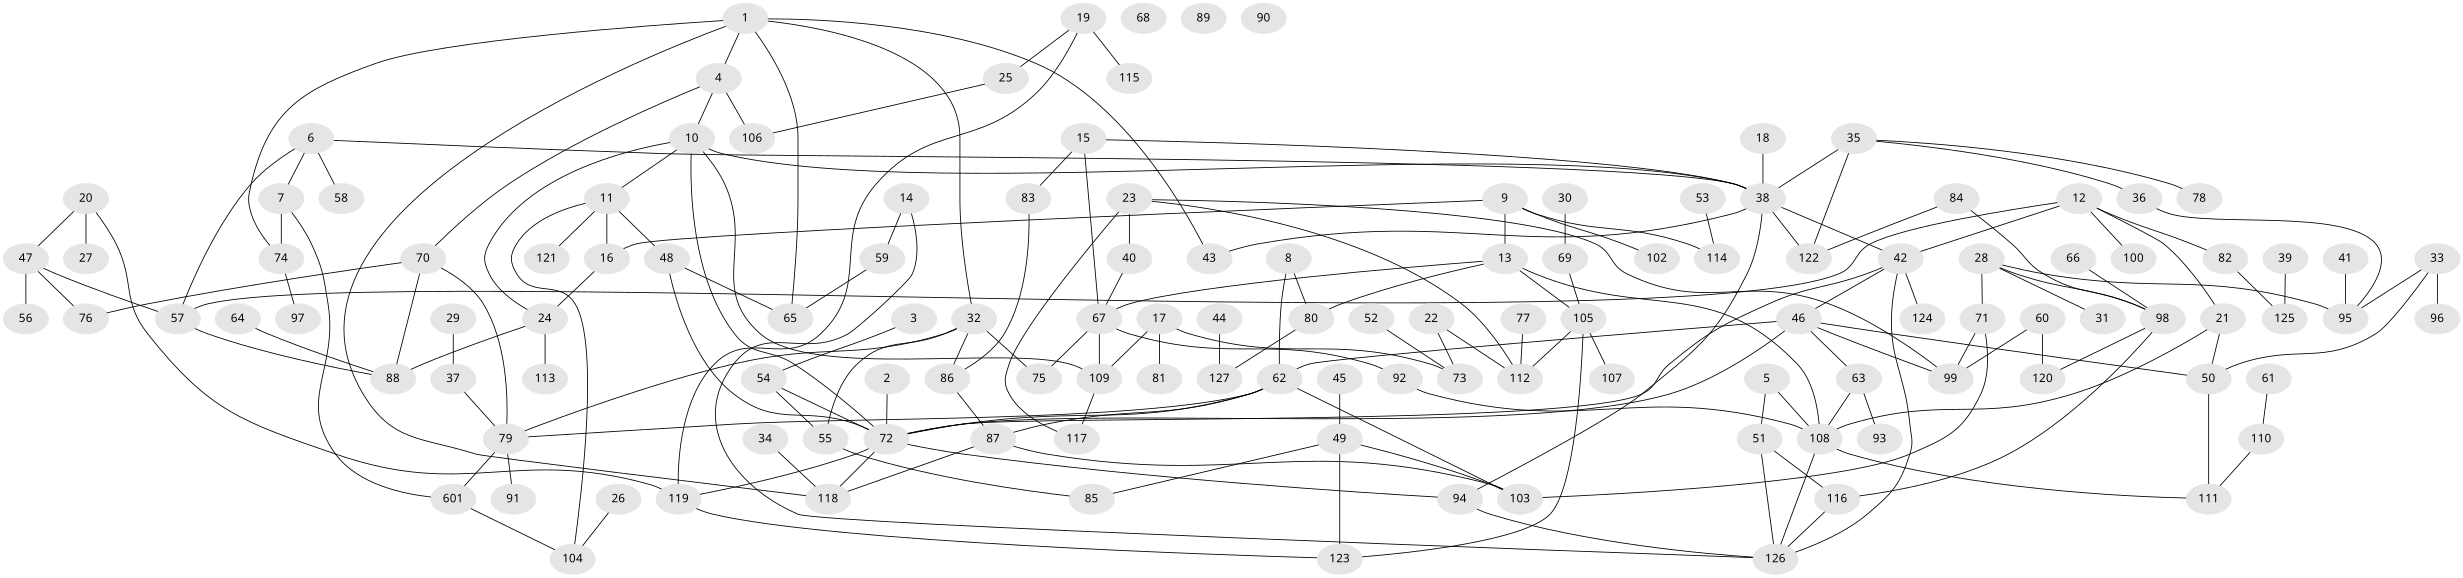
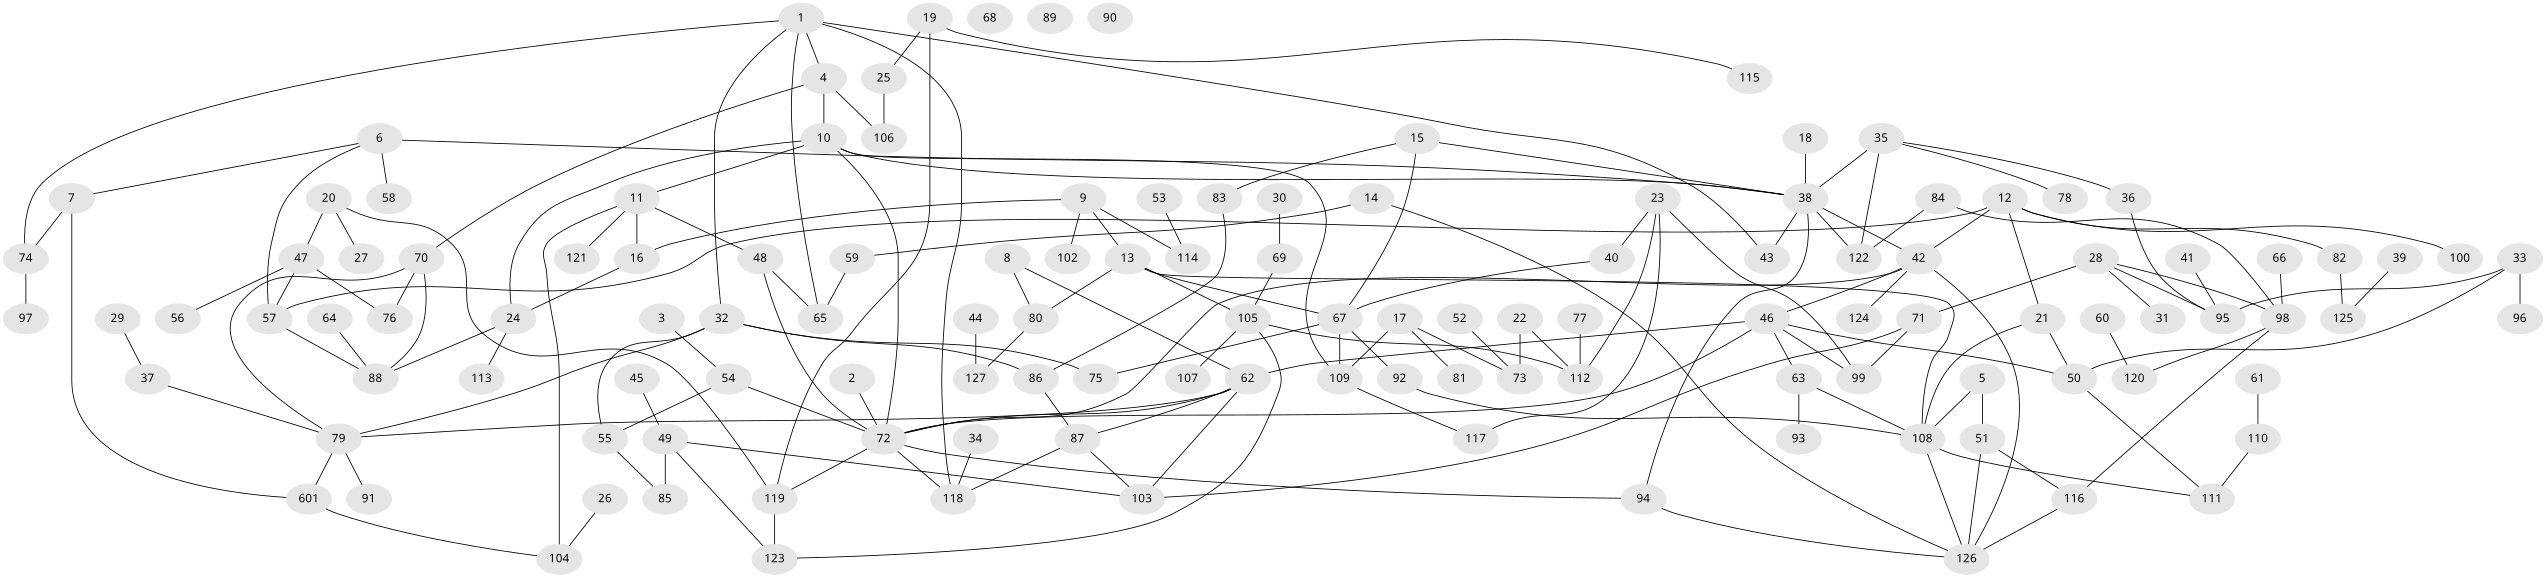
(2004, 344) -> none
